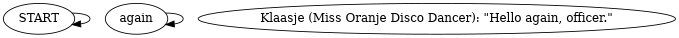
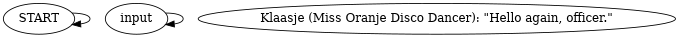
(137, 19) -> (137, 19)
